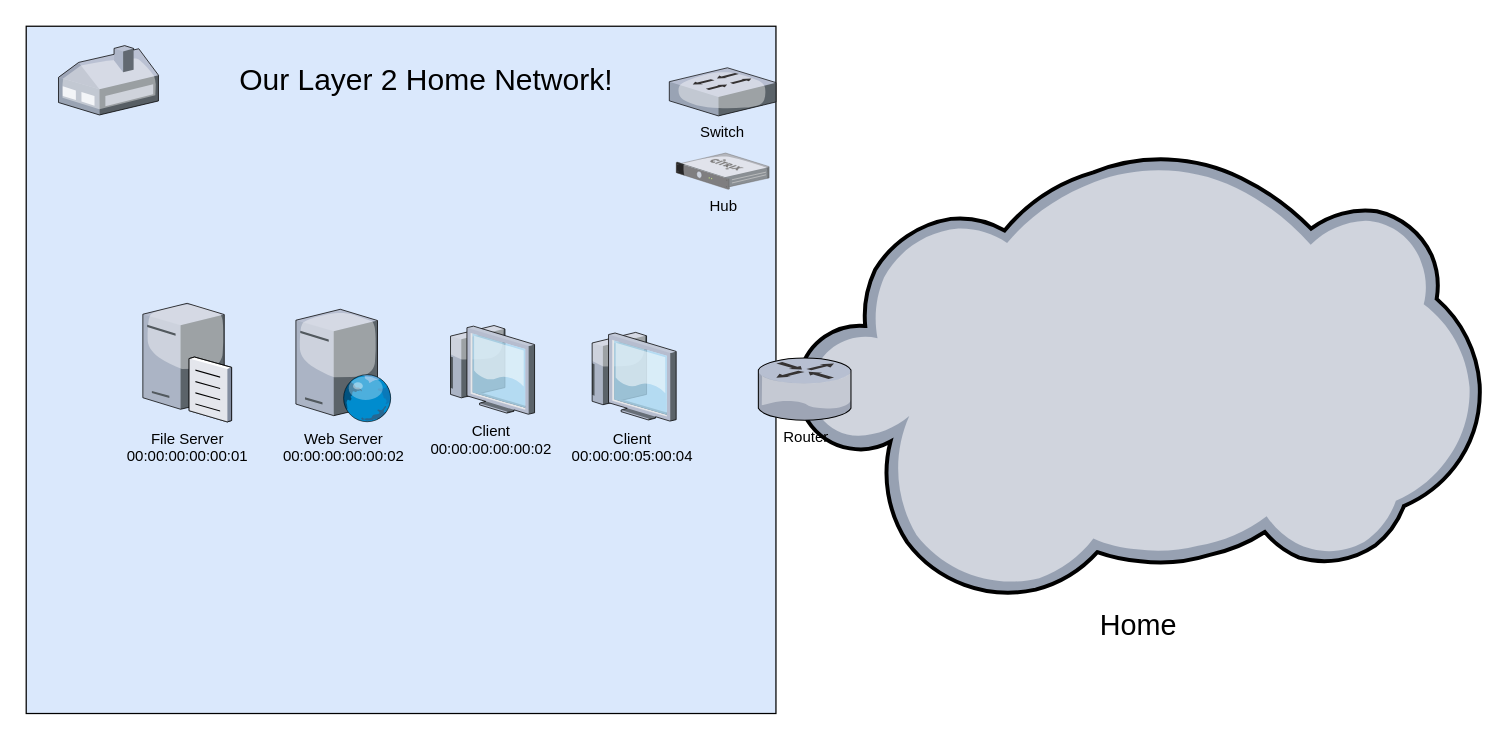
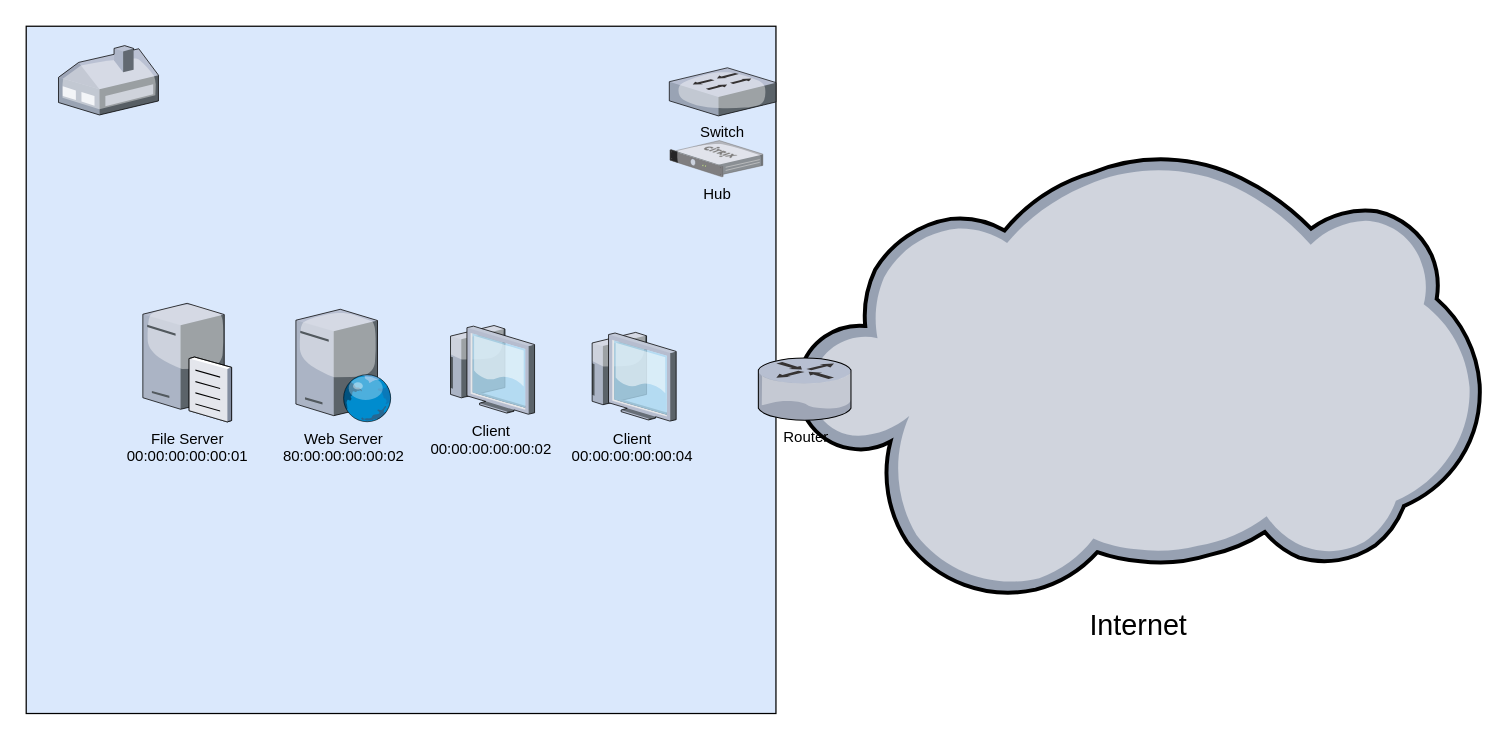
(425, 80) -> none
(723, 171) -> (716, 159)
(344, 449) -> (344, 449)
(633, 449) -> (633, 449)
(1139, 618) -> (1139, 618)
